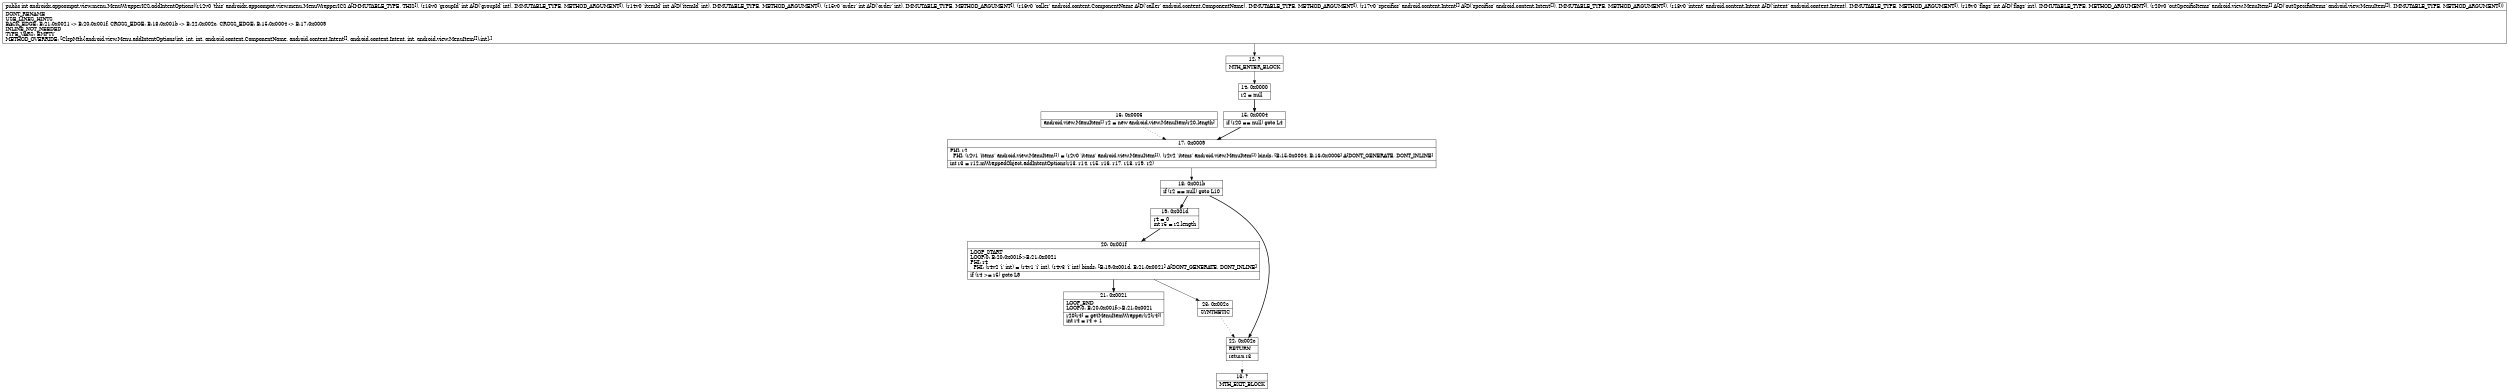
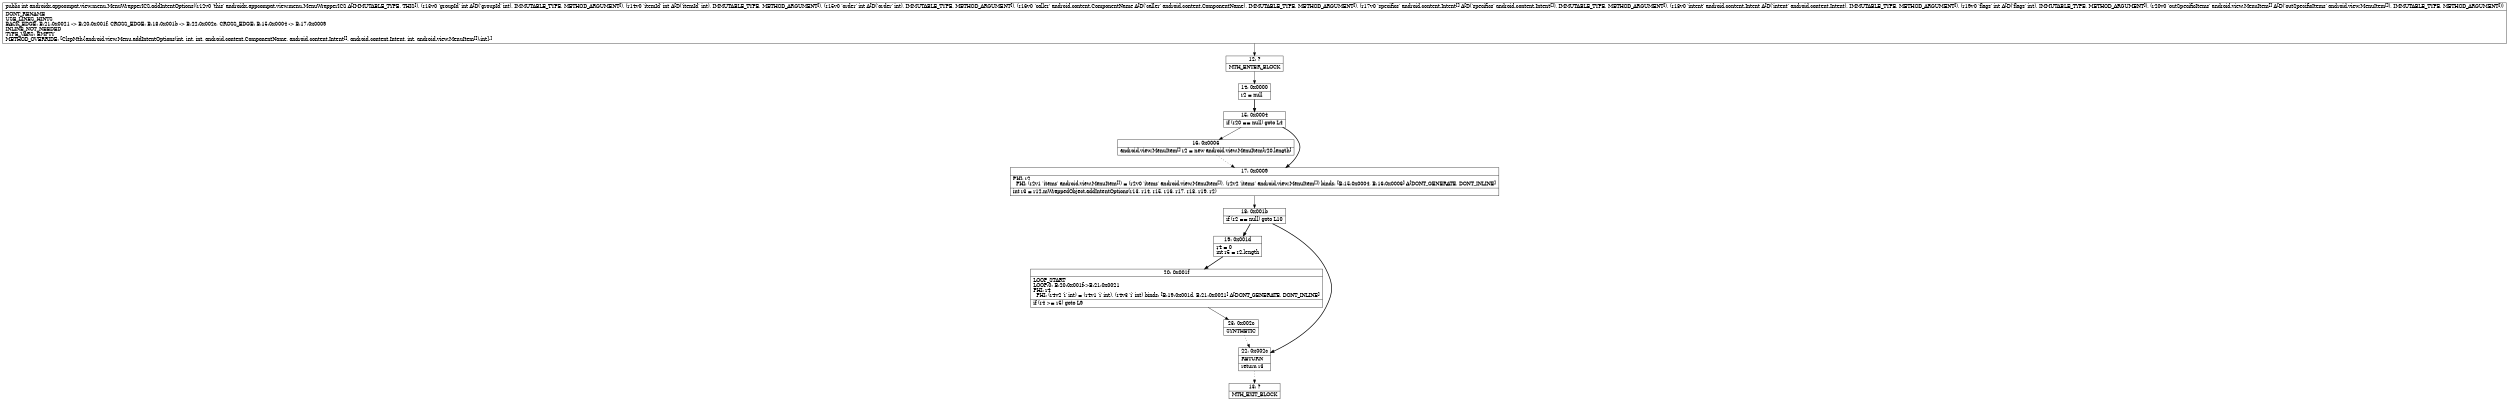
none -> (1232, 133)
(1114, 309) -> none
